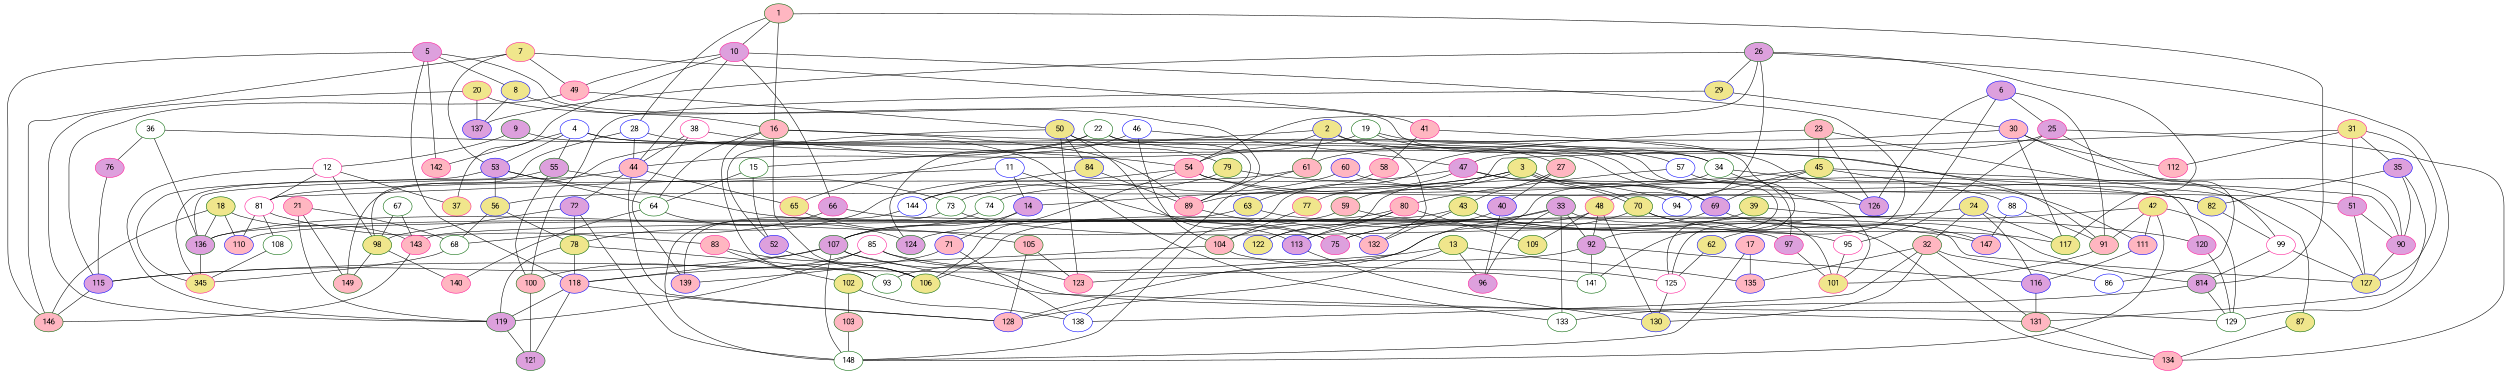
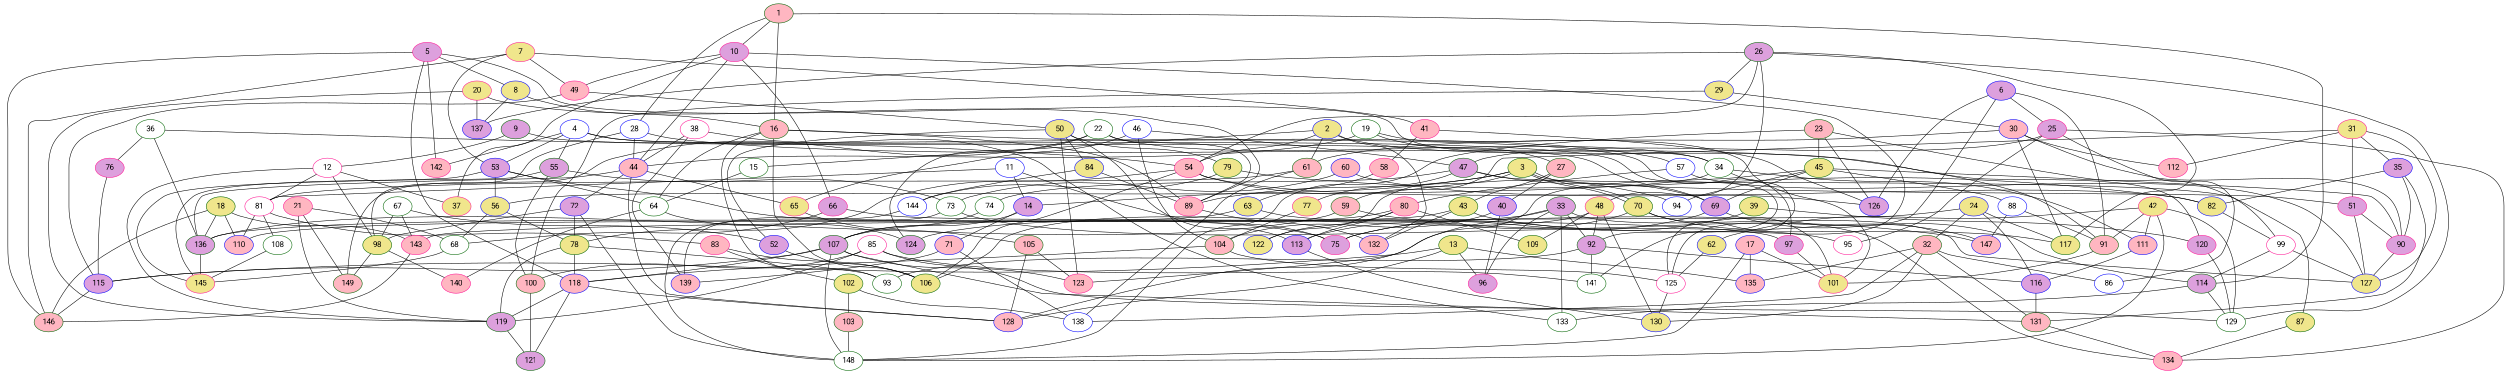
(1463, 168) -> (1463, 168)
(755, 208) -> (586, 226)
(1842, 260) -> (1797, 267)
(200, 284) -> (200, 284)
(2202, 284) -> (2202, 284)
